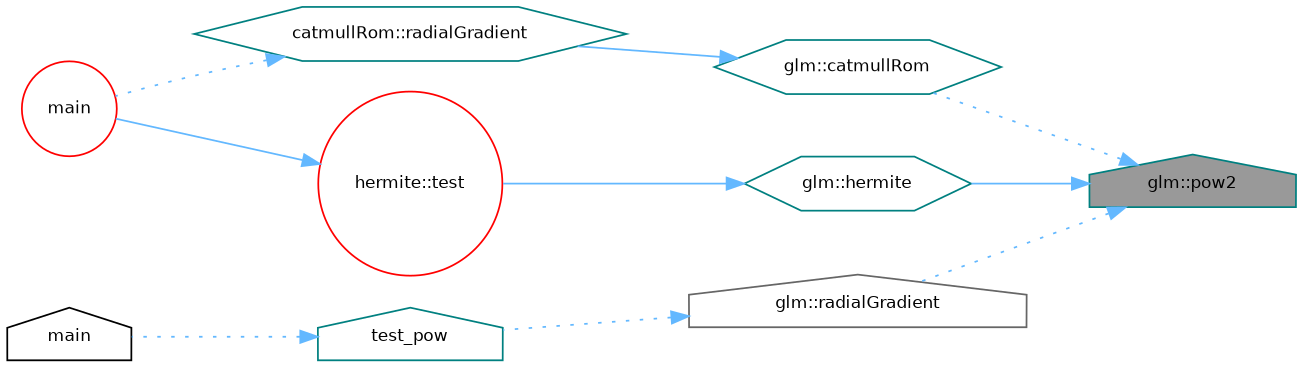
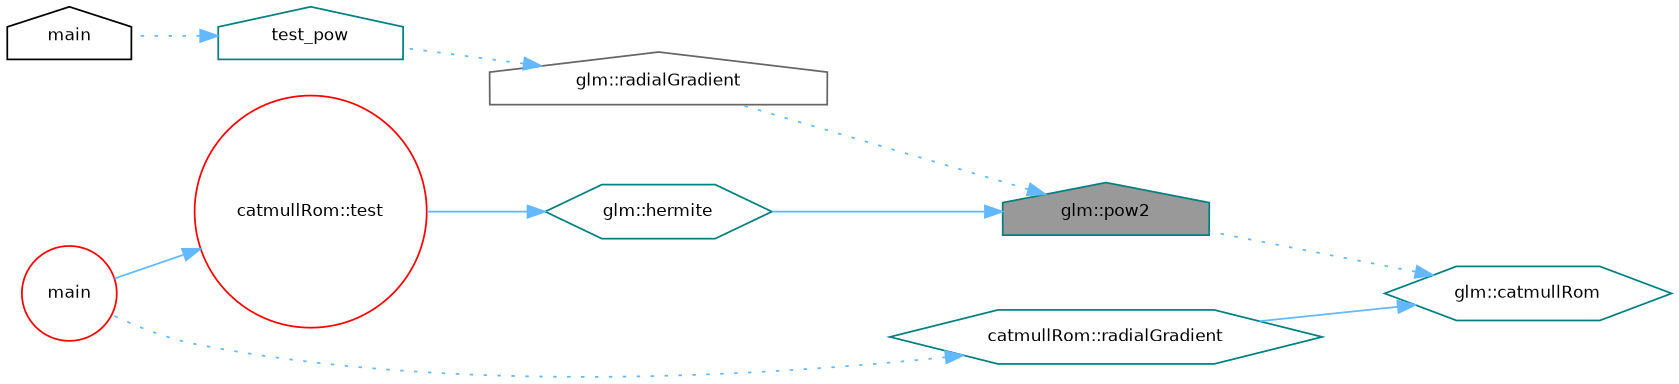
(1027, 126) -> (1313, 252)
(410, 184) -> (311, 212)
